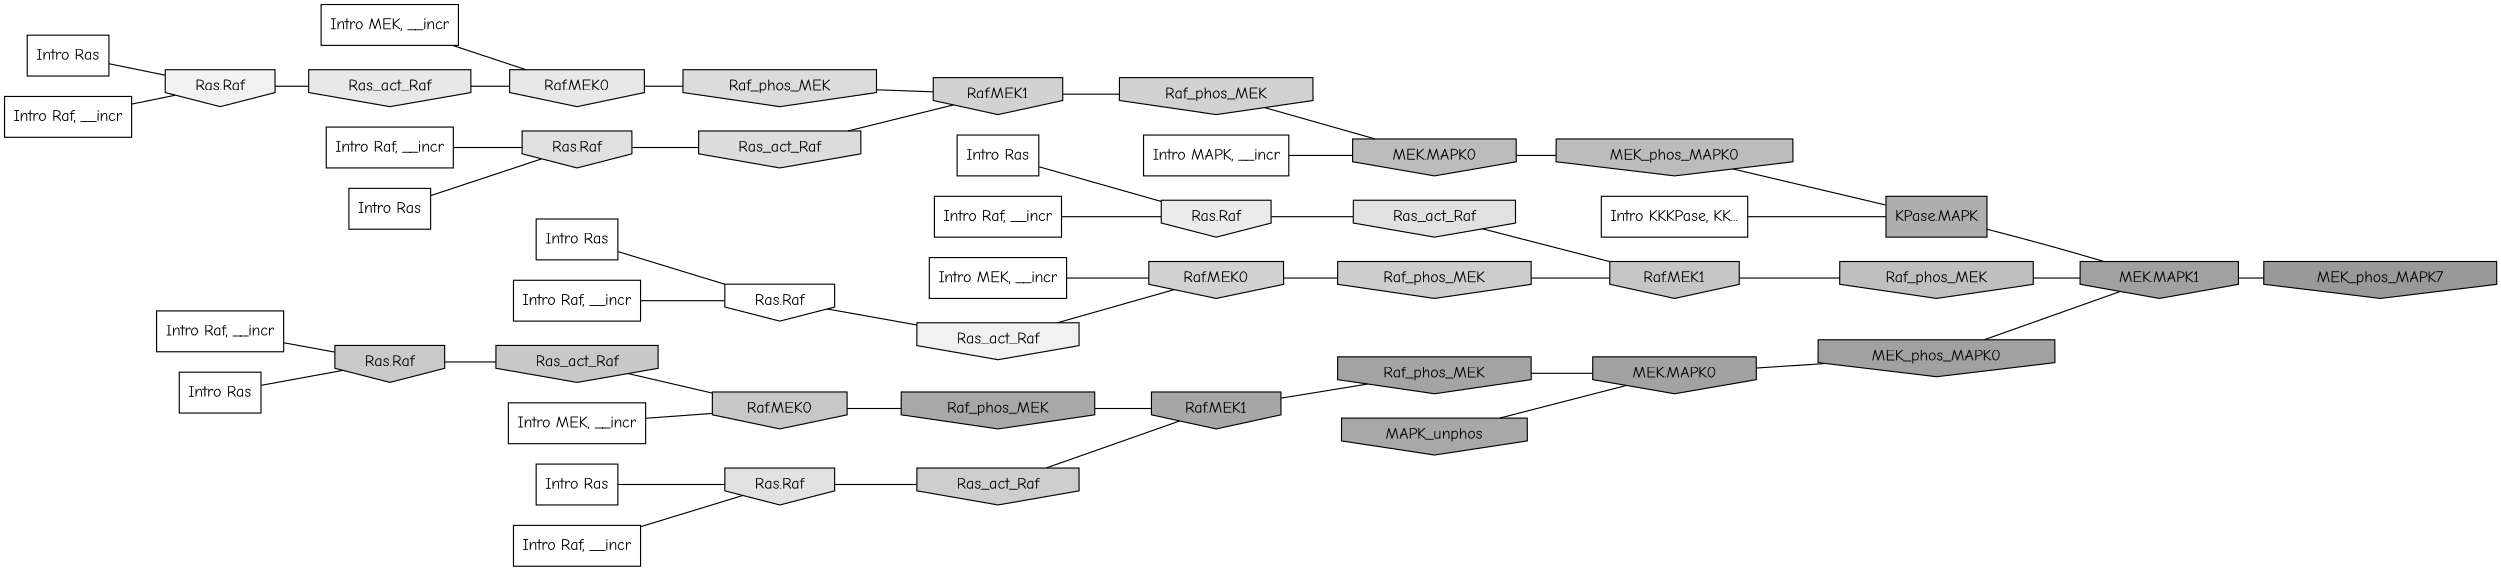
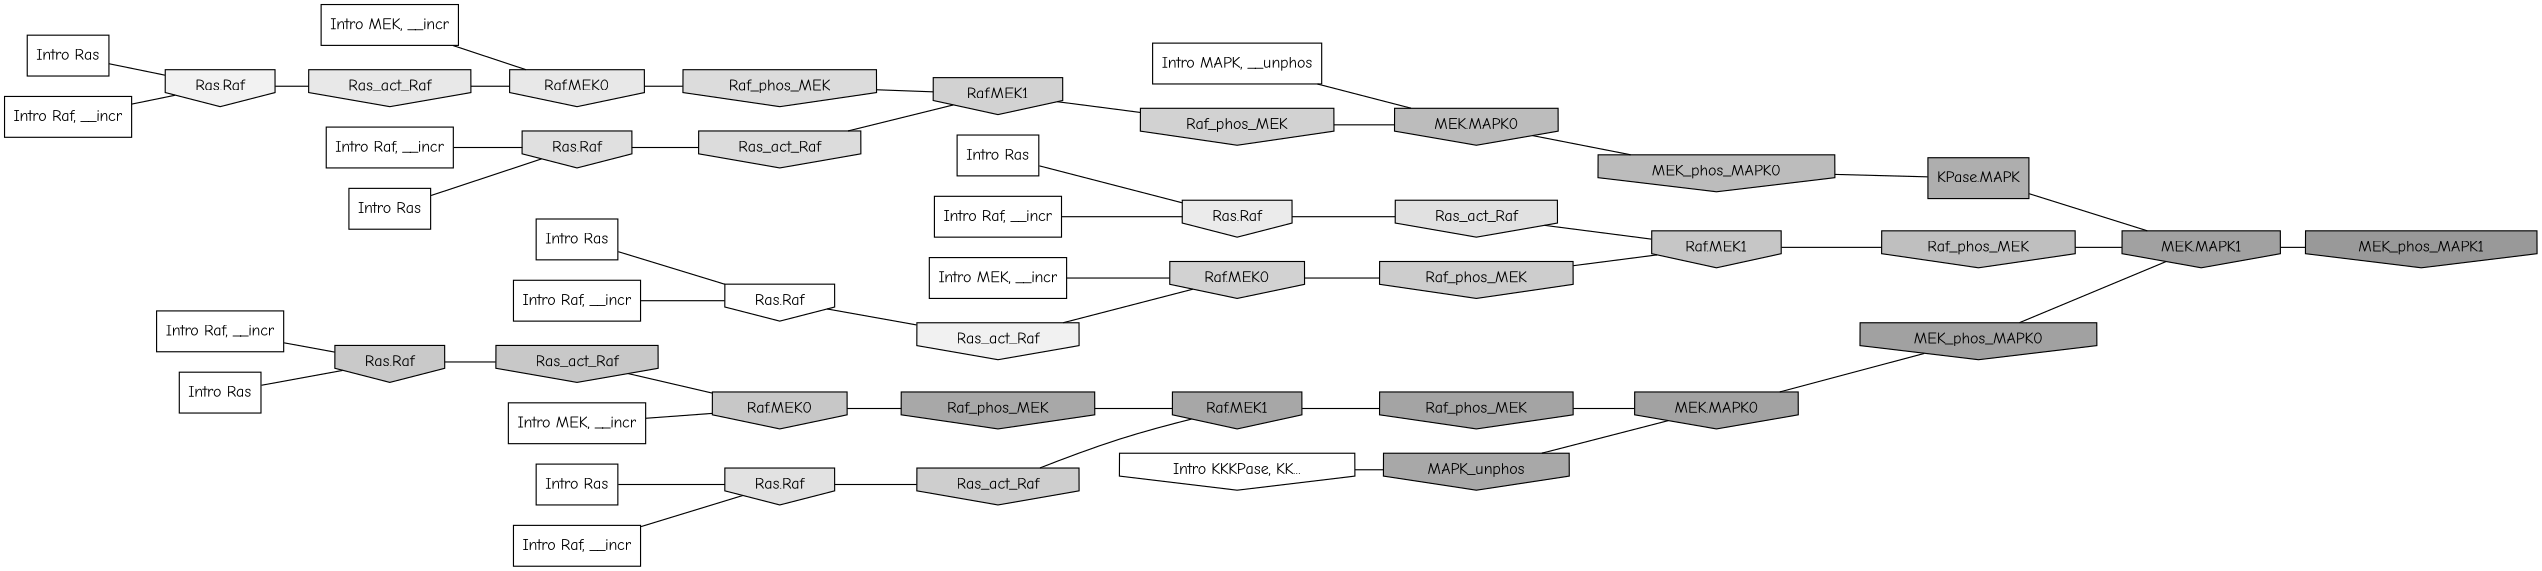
(1216, 155) -> (1237, 64)
(1675, 217) -> (1237, 470)
(1817, 217) -> (1369, 470)
(2380, 278) -> (2421, 247)
